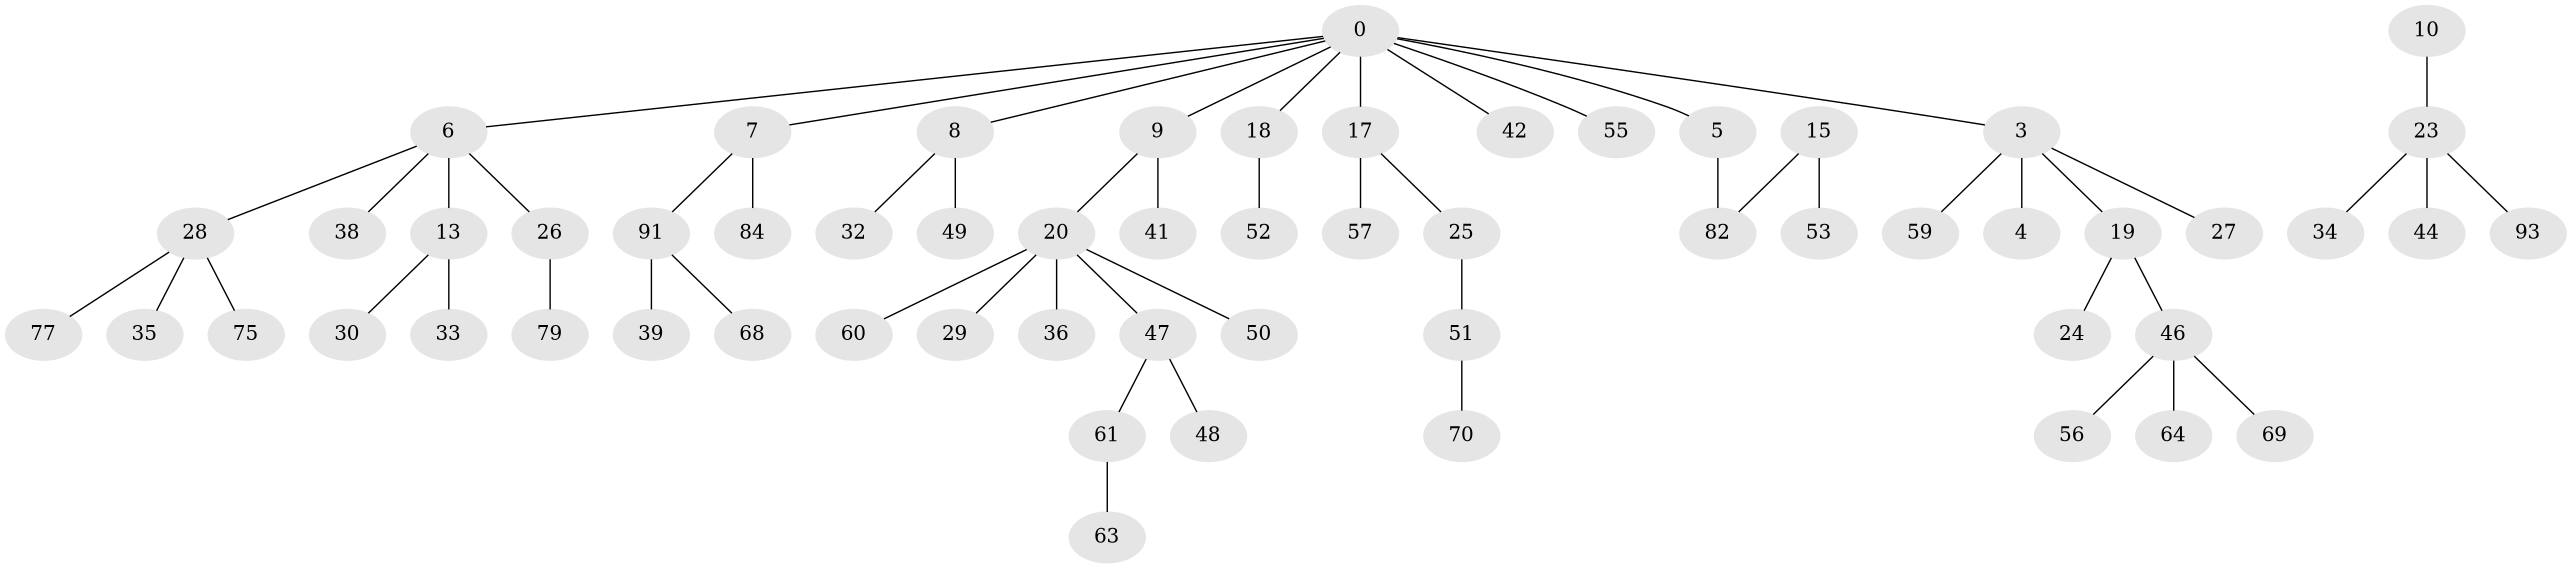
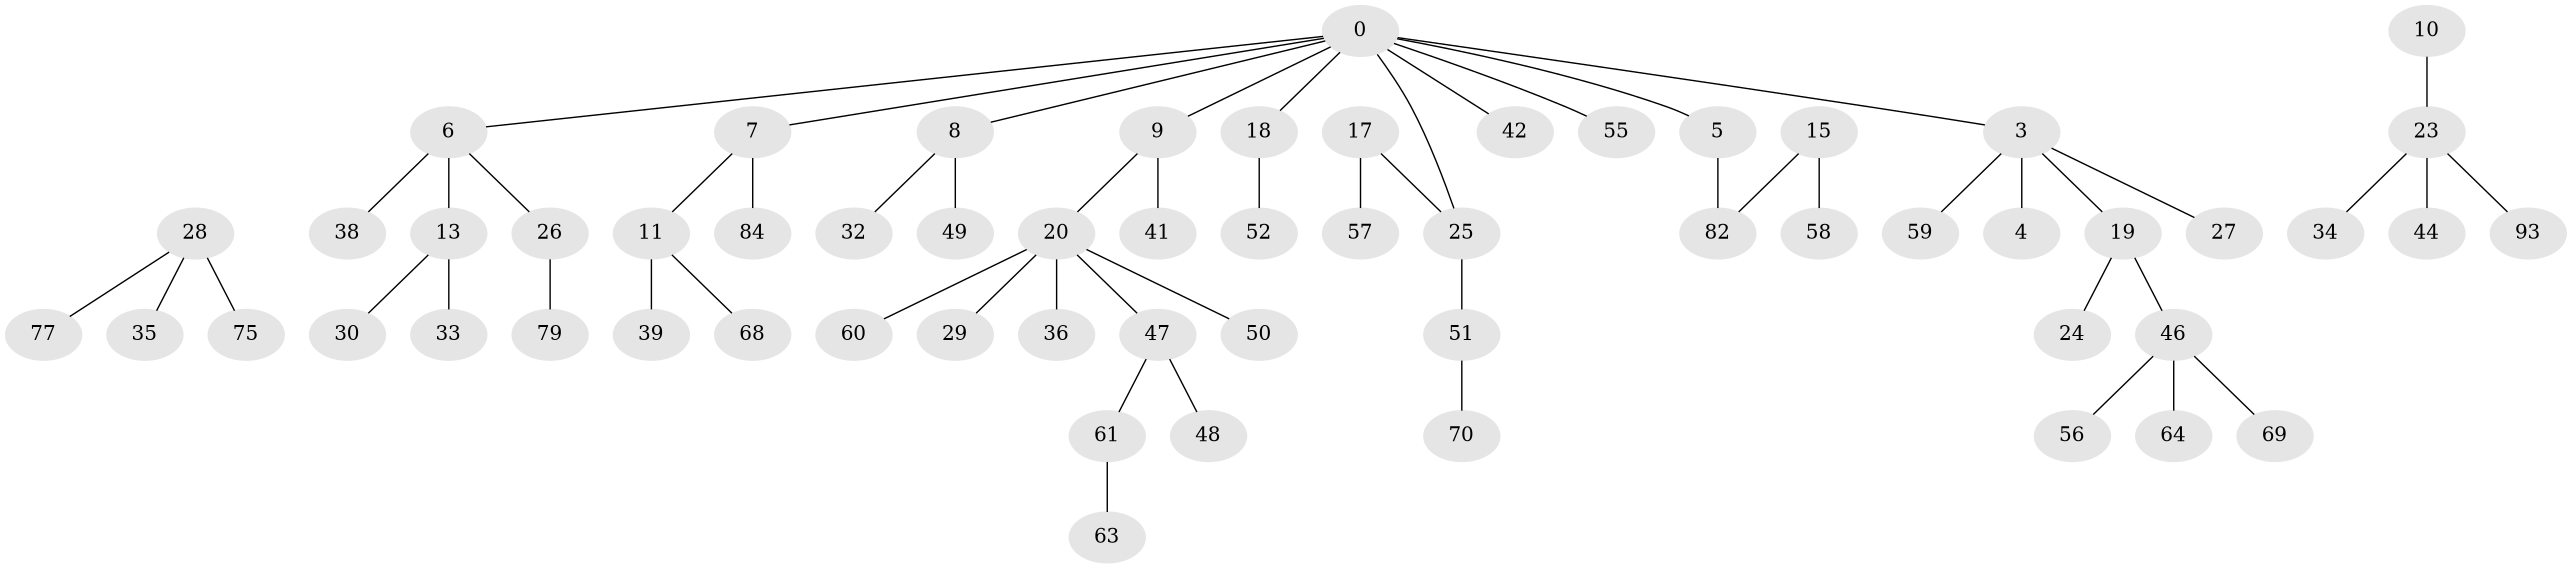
(1361, 82) -> (1422, 128)
(322, 183) -> none
(651, 234) -> (651, 234)
(1819, 234) -> (1819, 234)
